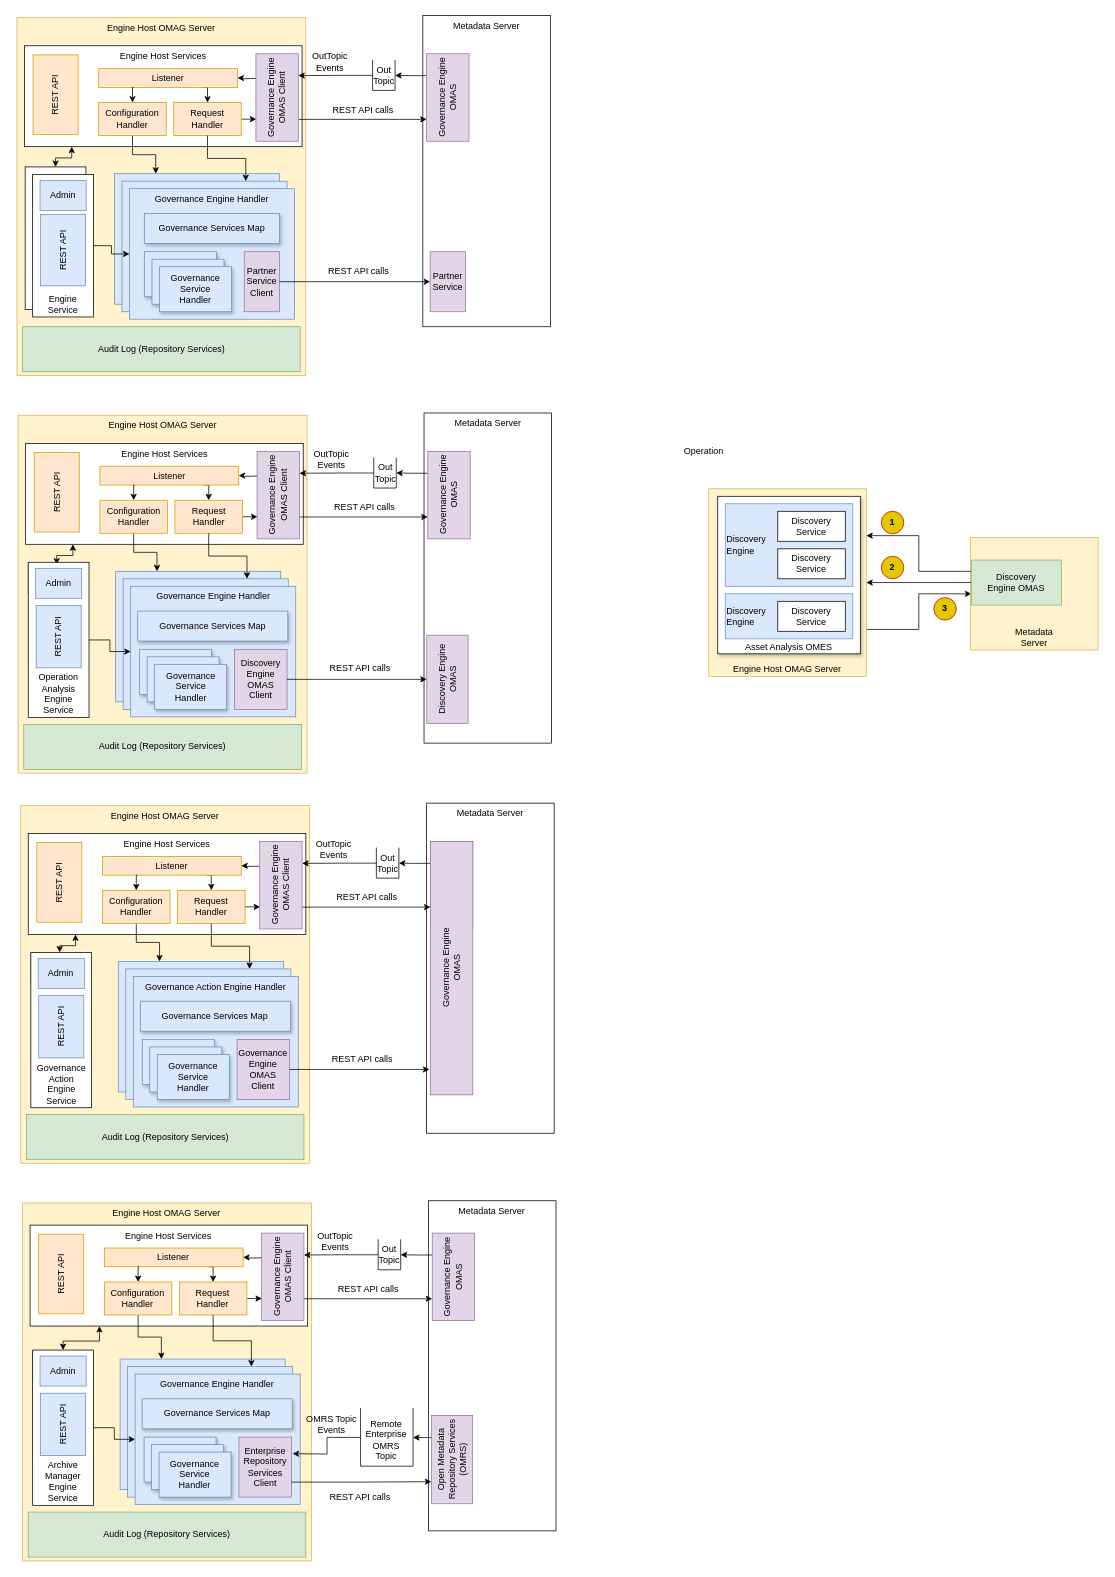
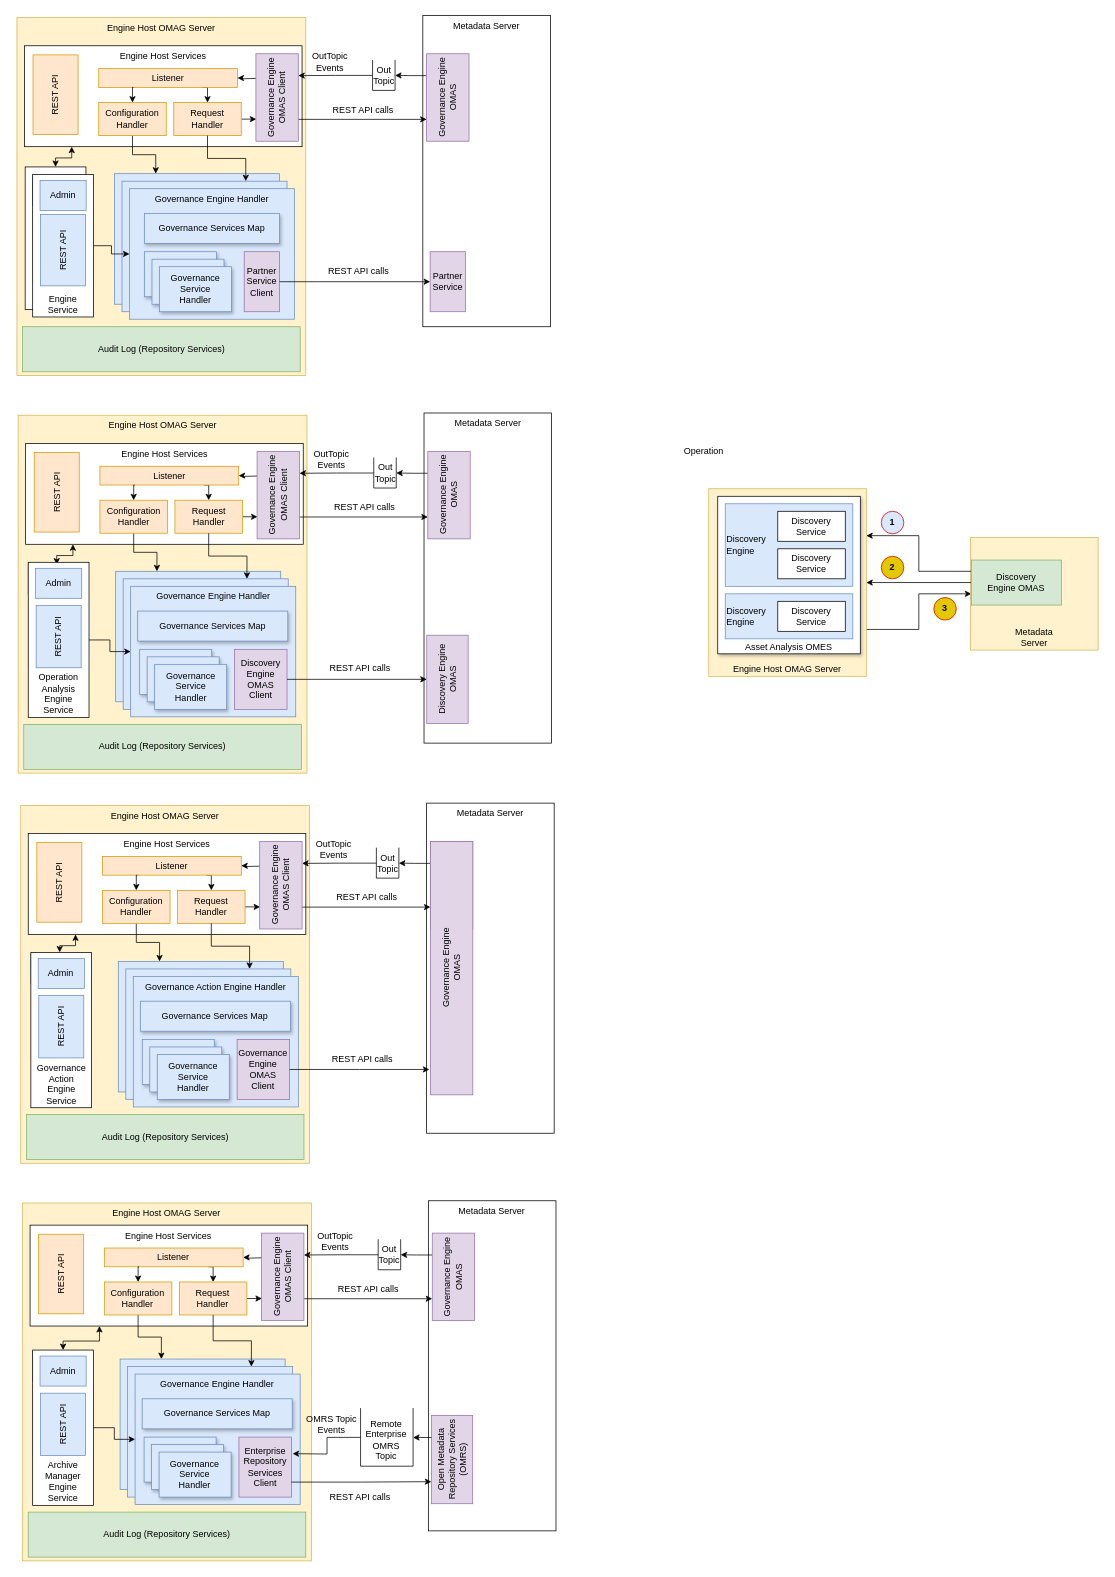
(892, 522) -> (892, 522)
